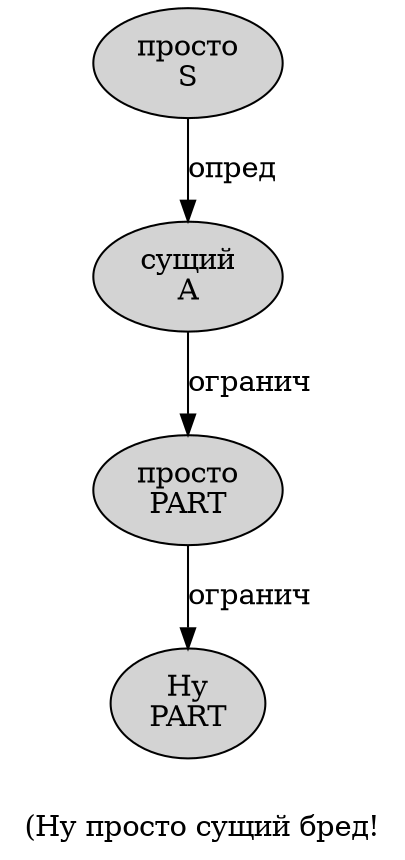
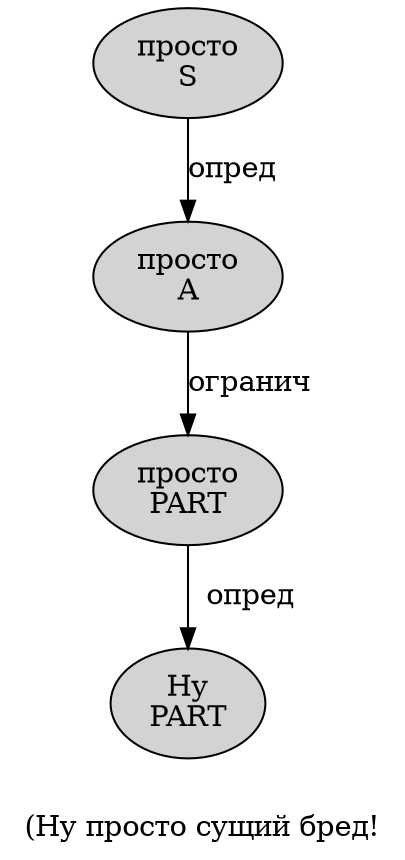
(188, 277) -> (188, 277)
(250, 597) -> (250, 597)
